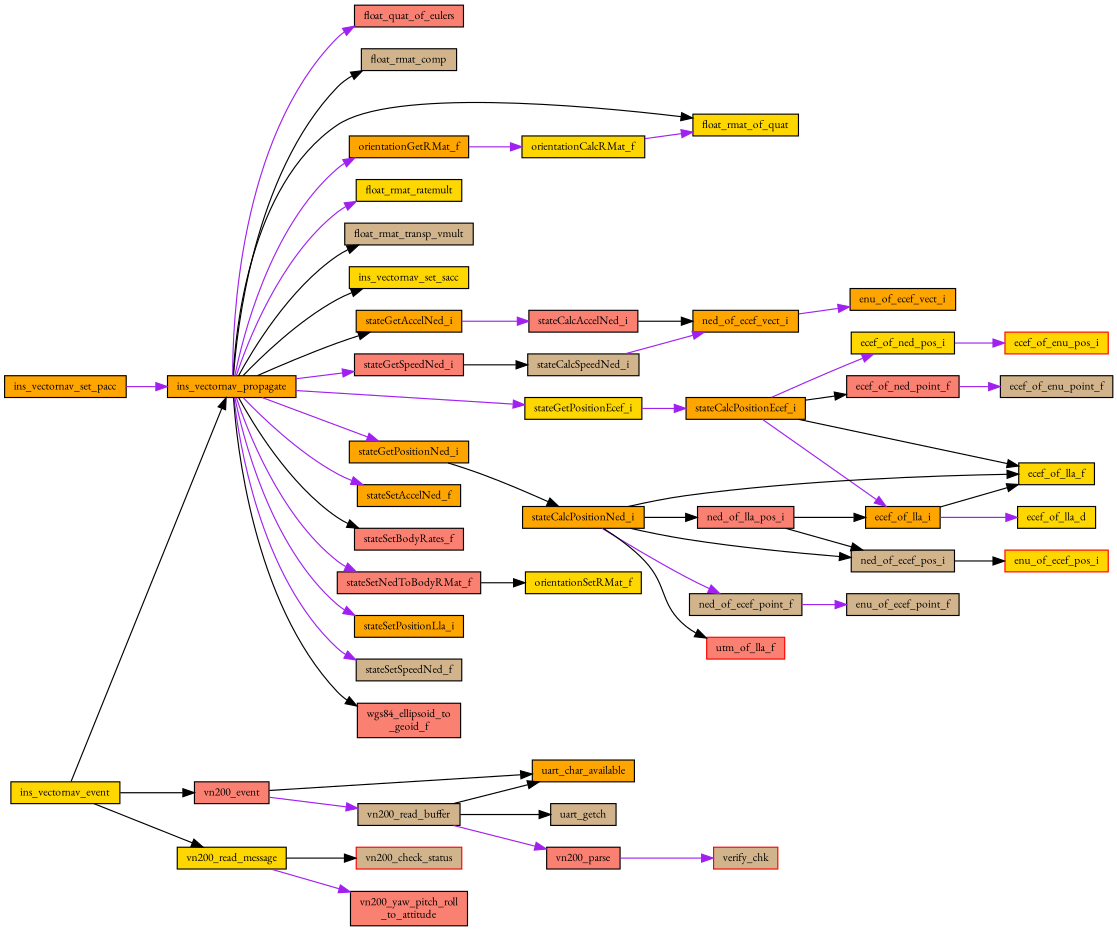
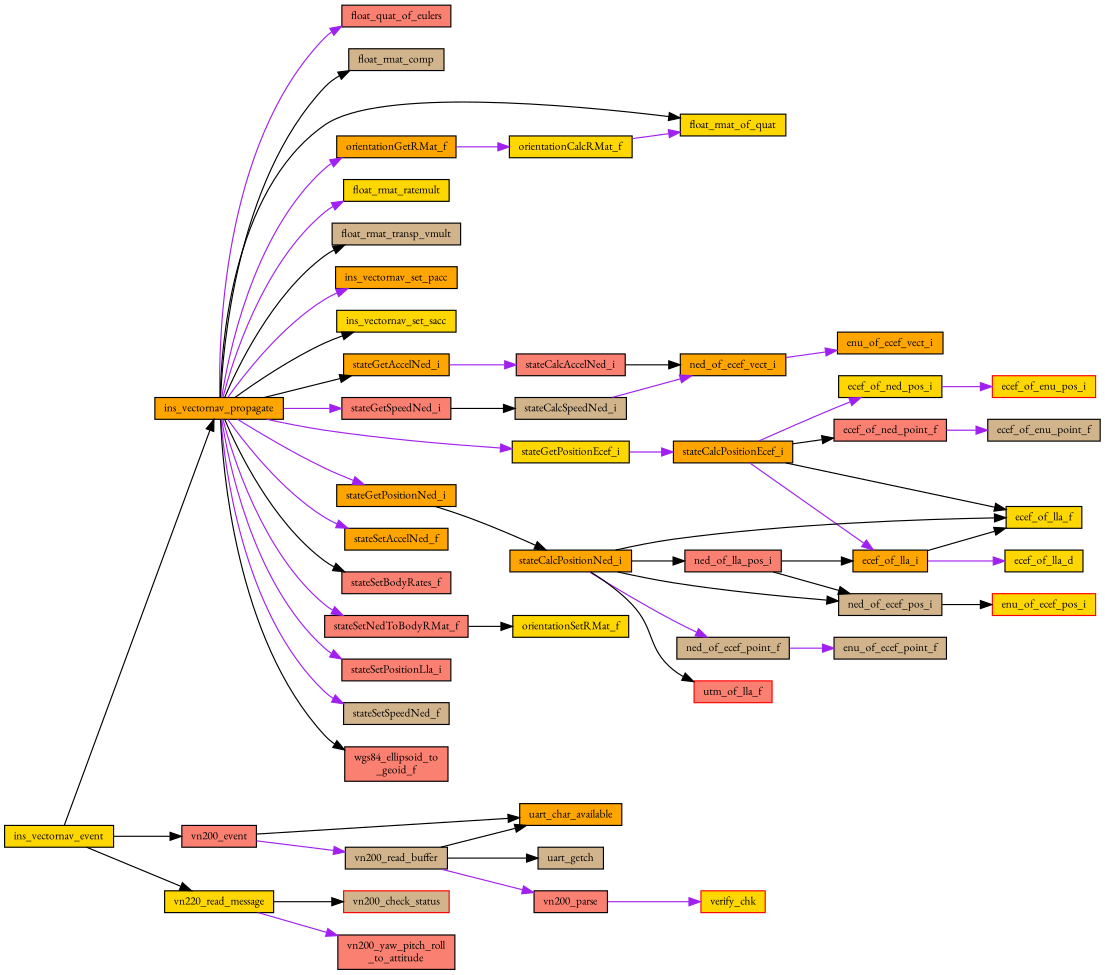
(141, 387) -> (277, 339)
(409, 626) -> (396, 670)
(232, 858) -> (219, 902)
(746, 858) -> (733, 902)
